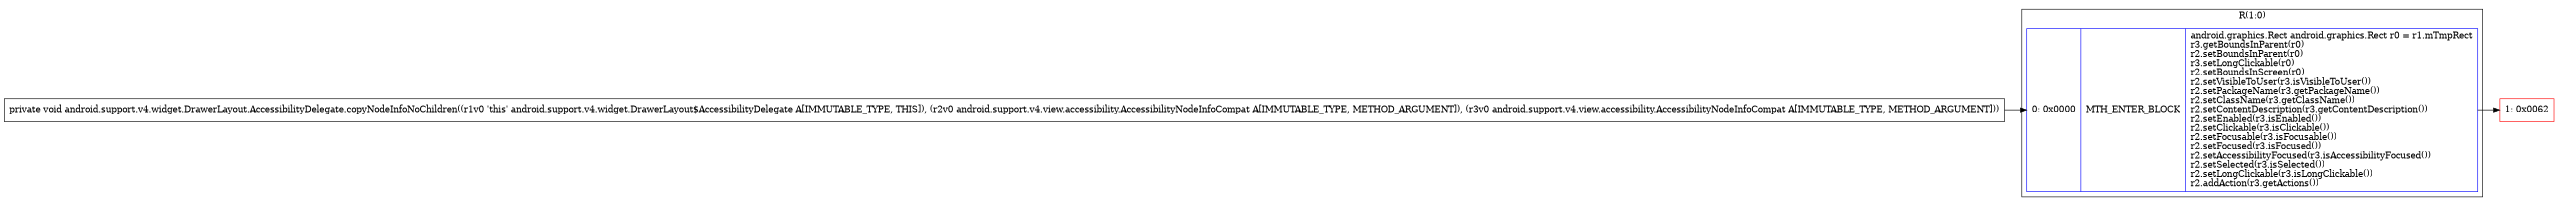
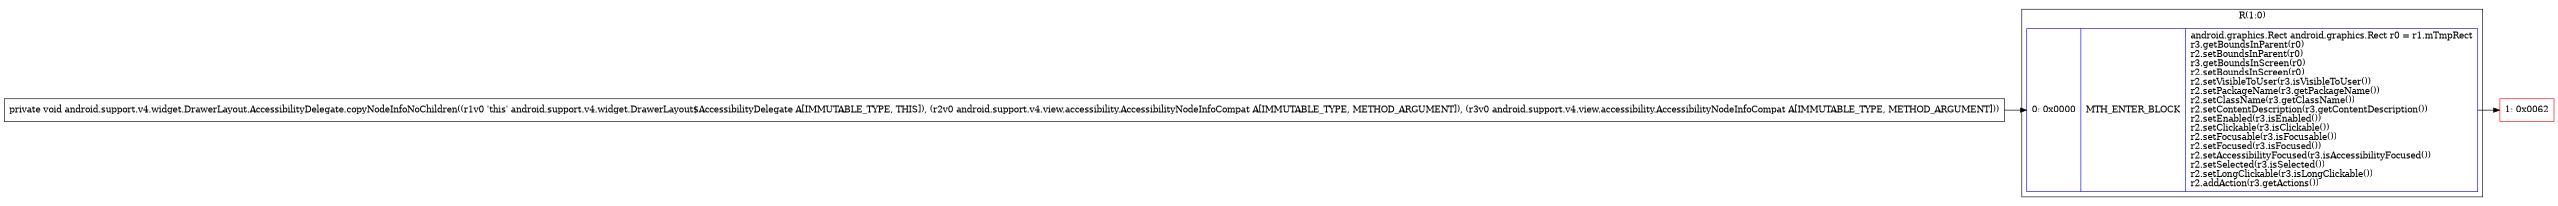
(2242, 64) -> (2248, 64)
